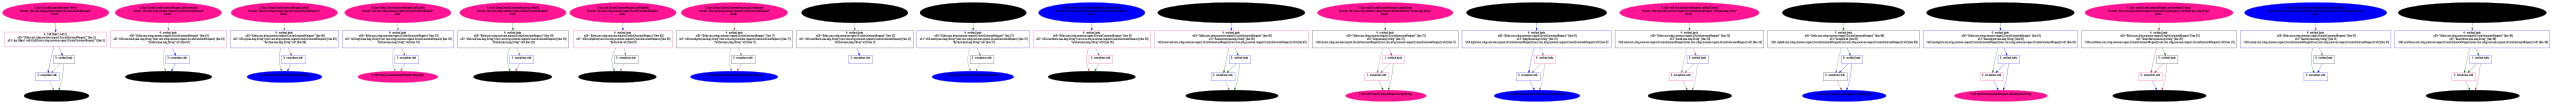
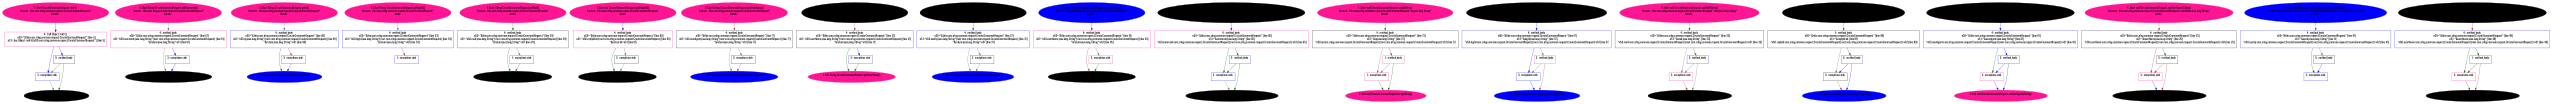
(398, 77) -> none
none -> (852, 77)
